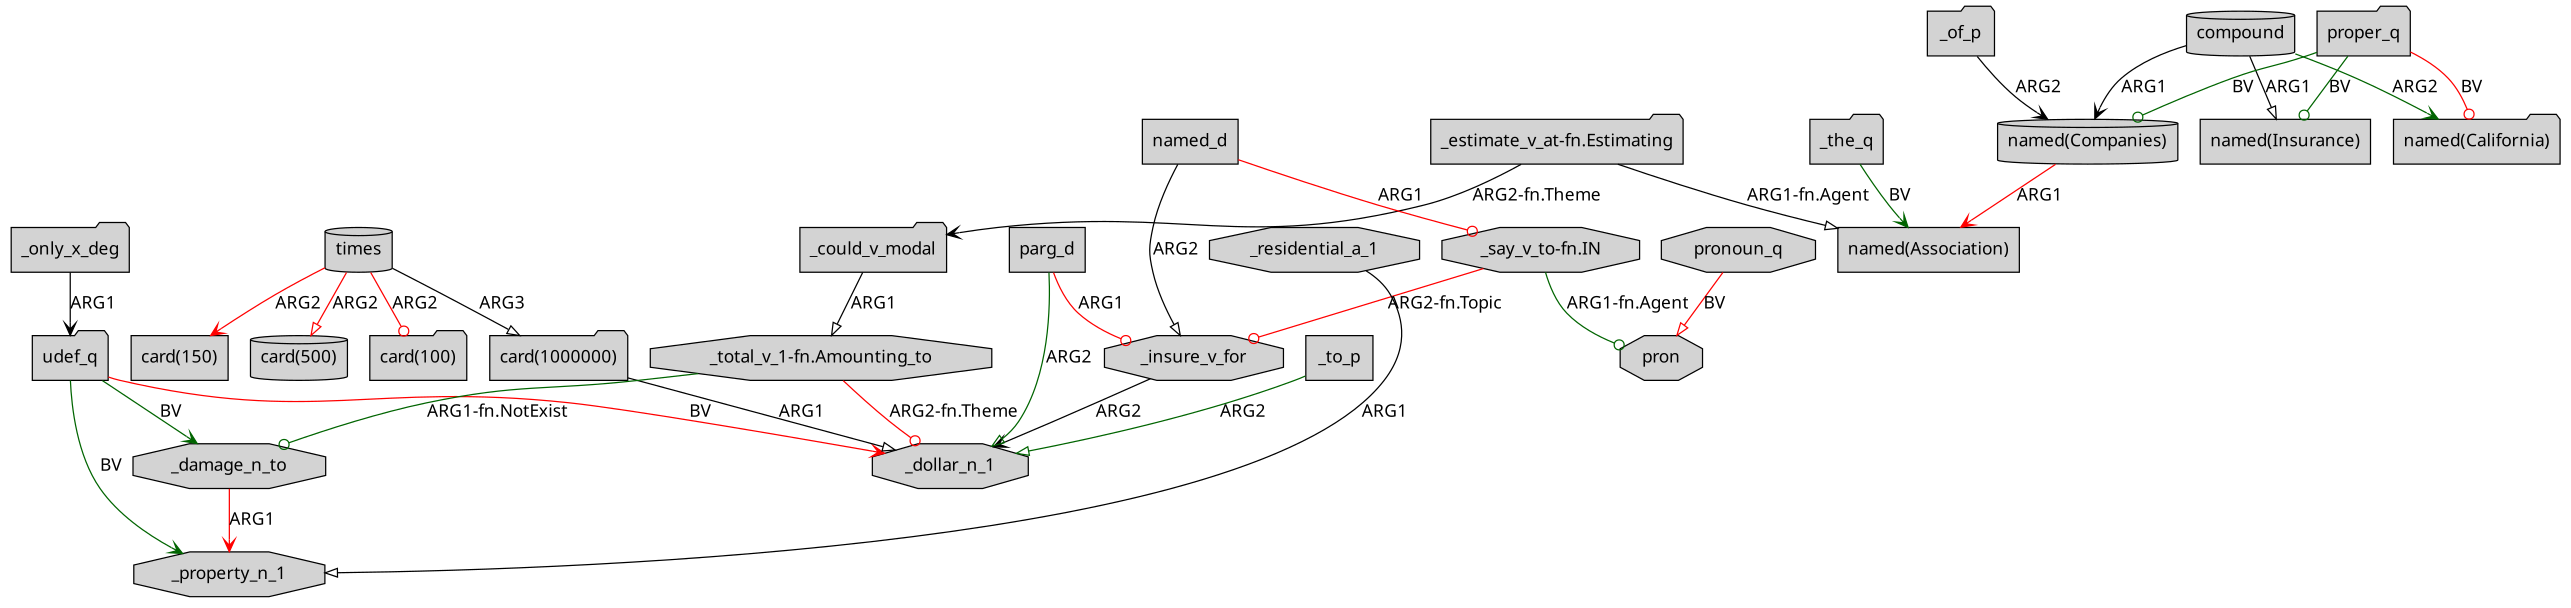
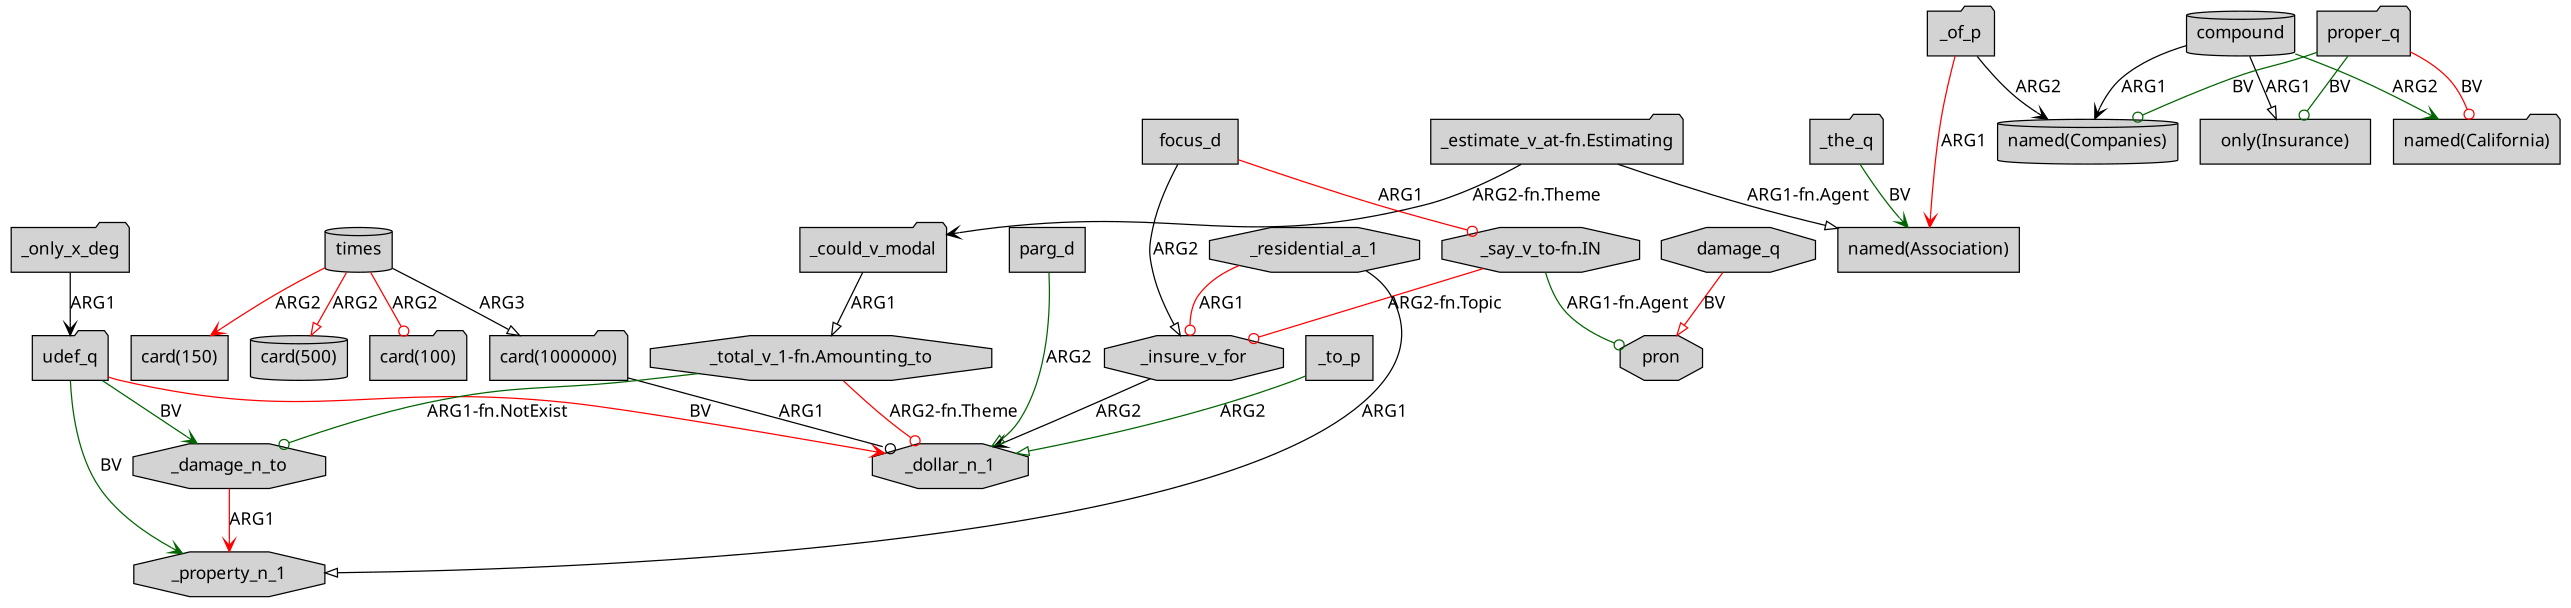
(1190, 142) -> (1190, 142)
(2285, 142) -> (2285, 142)
(2013, 192) -> (1939, 135)
(1738, 250) -> (1738, 250)
(1079, 314) -> (1205, 288)
(755, 412) -> (755, 412)
